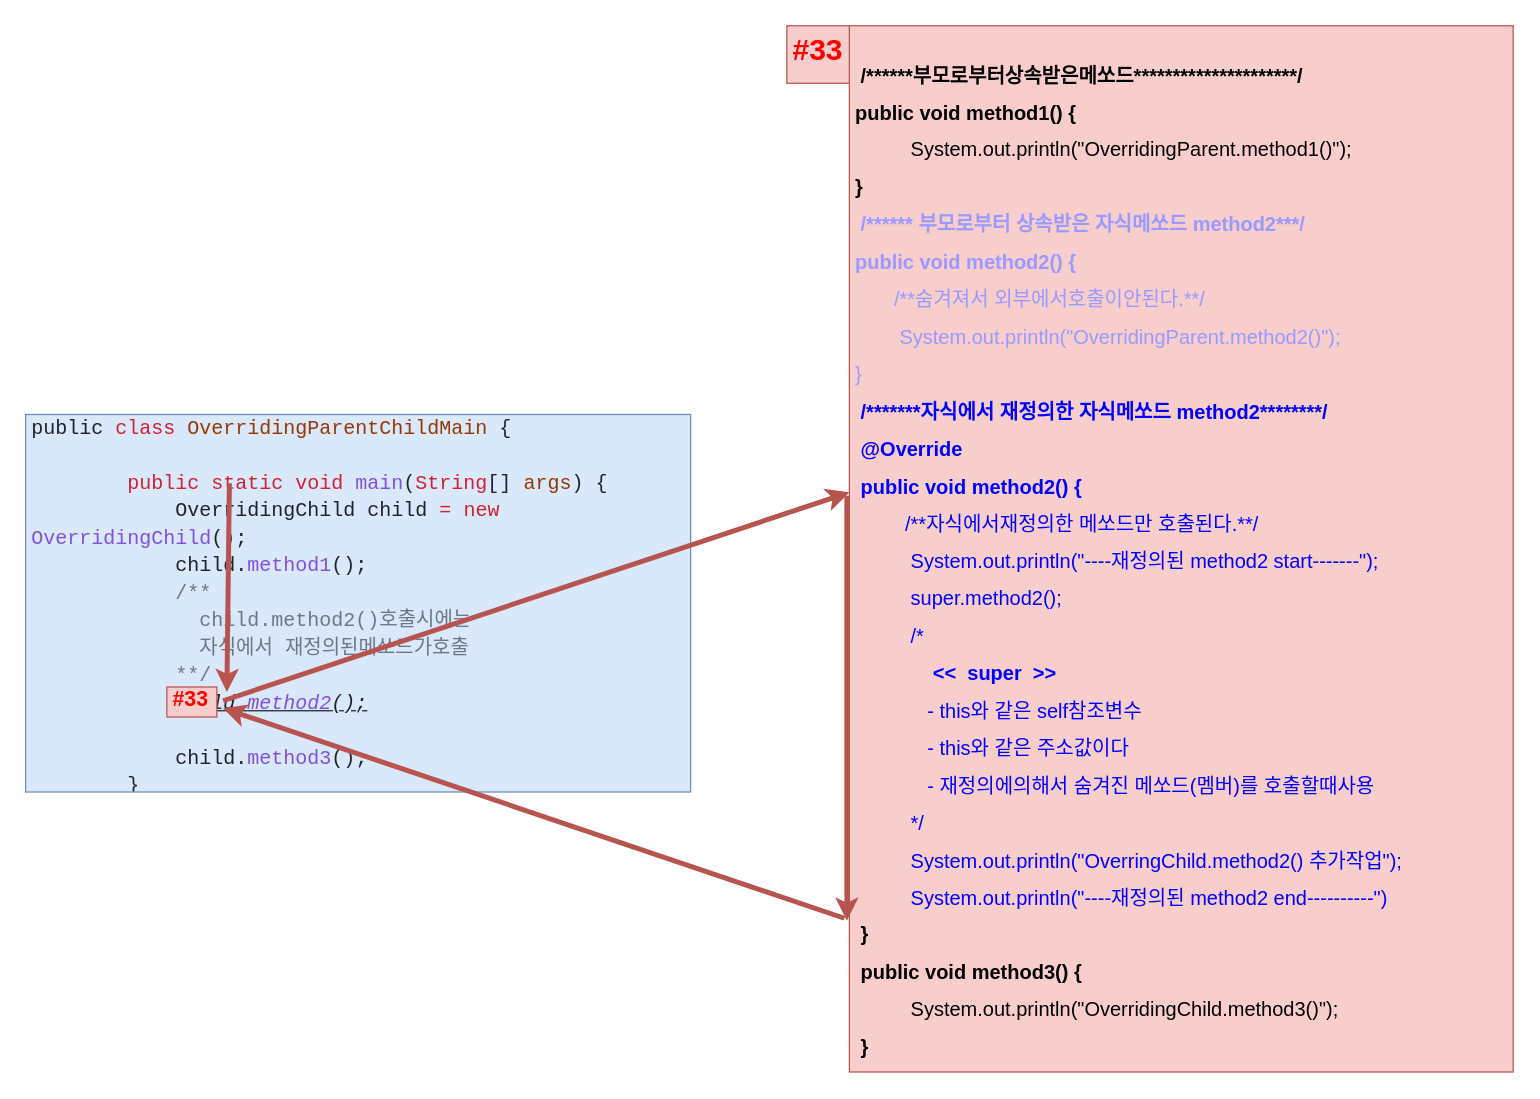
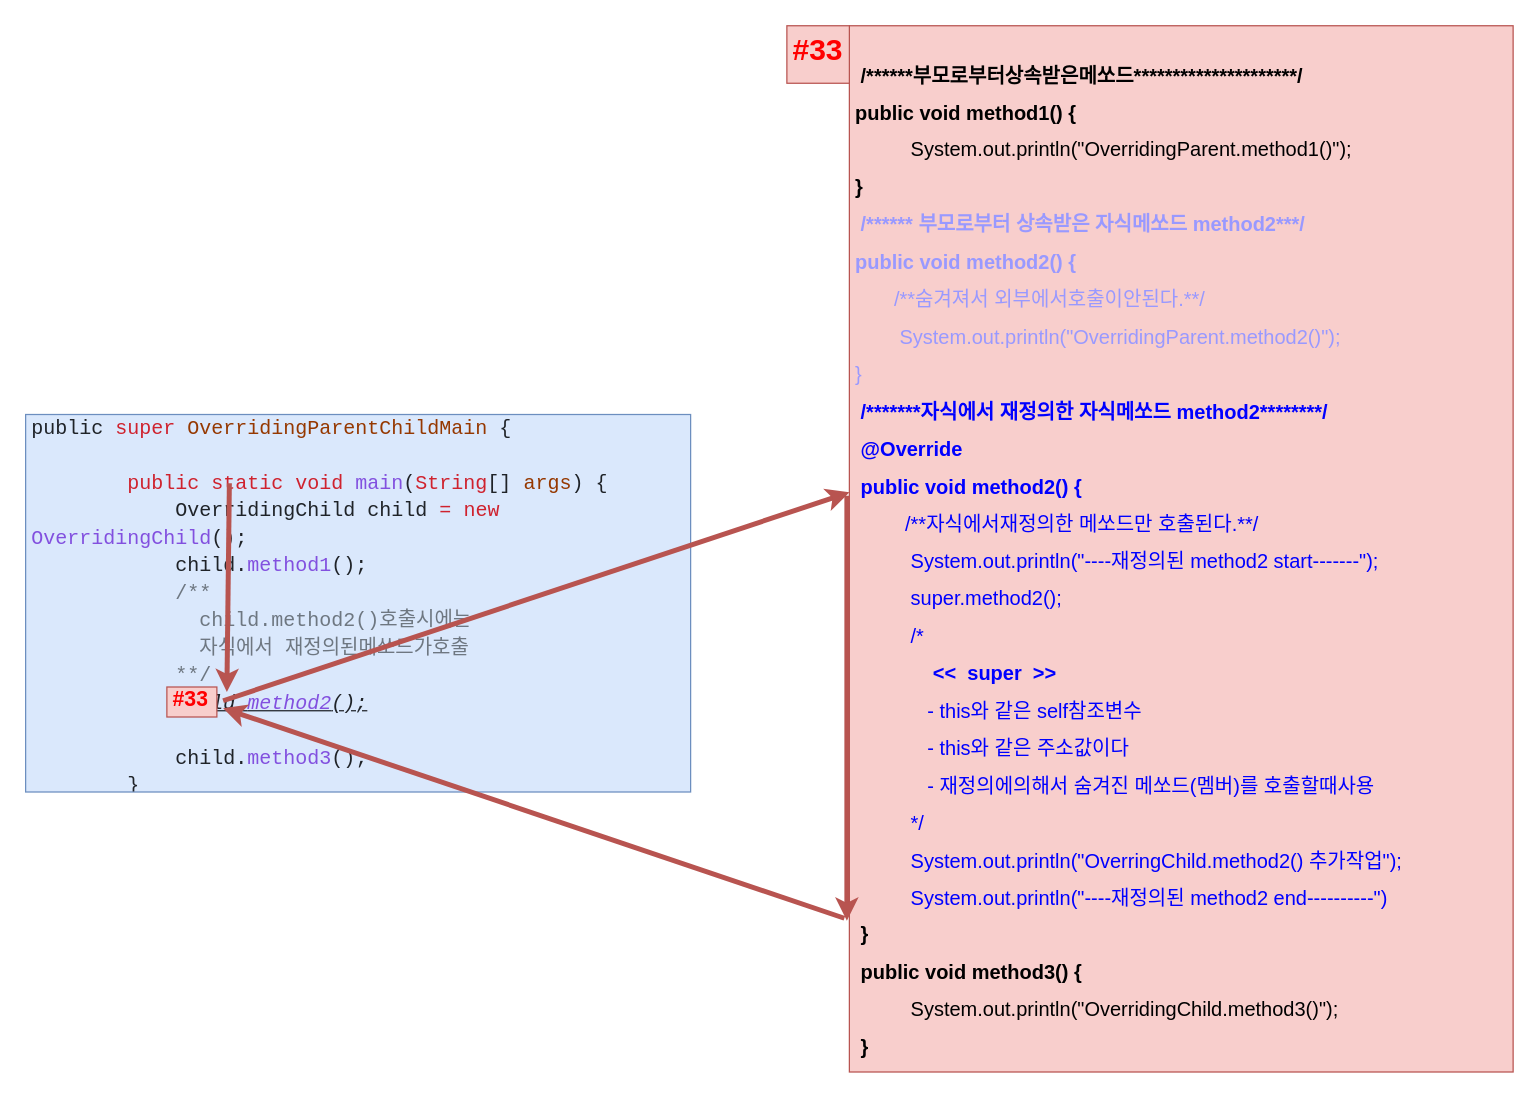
(250, 546) -> (250, 546)
